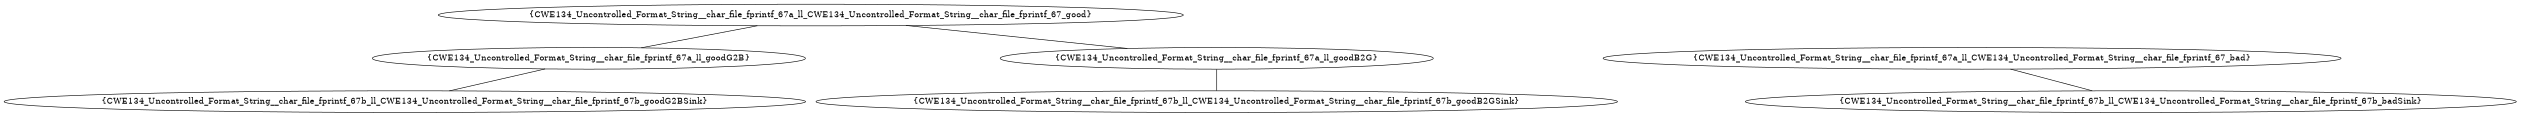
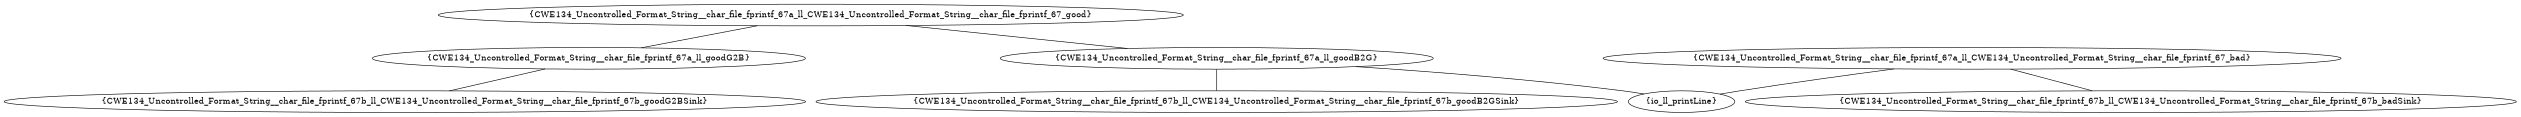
none -> (1682, 102)
